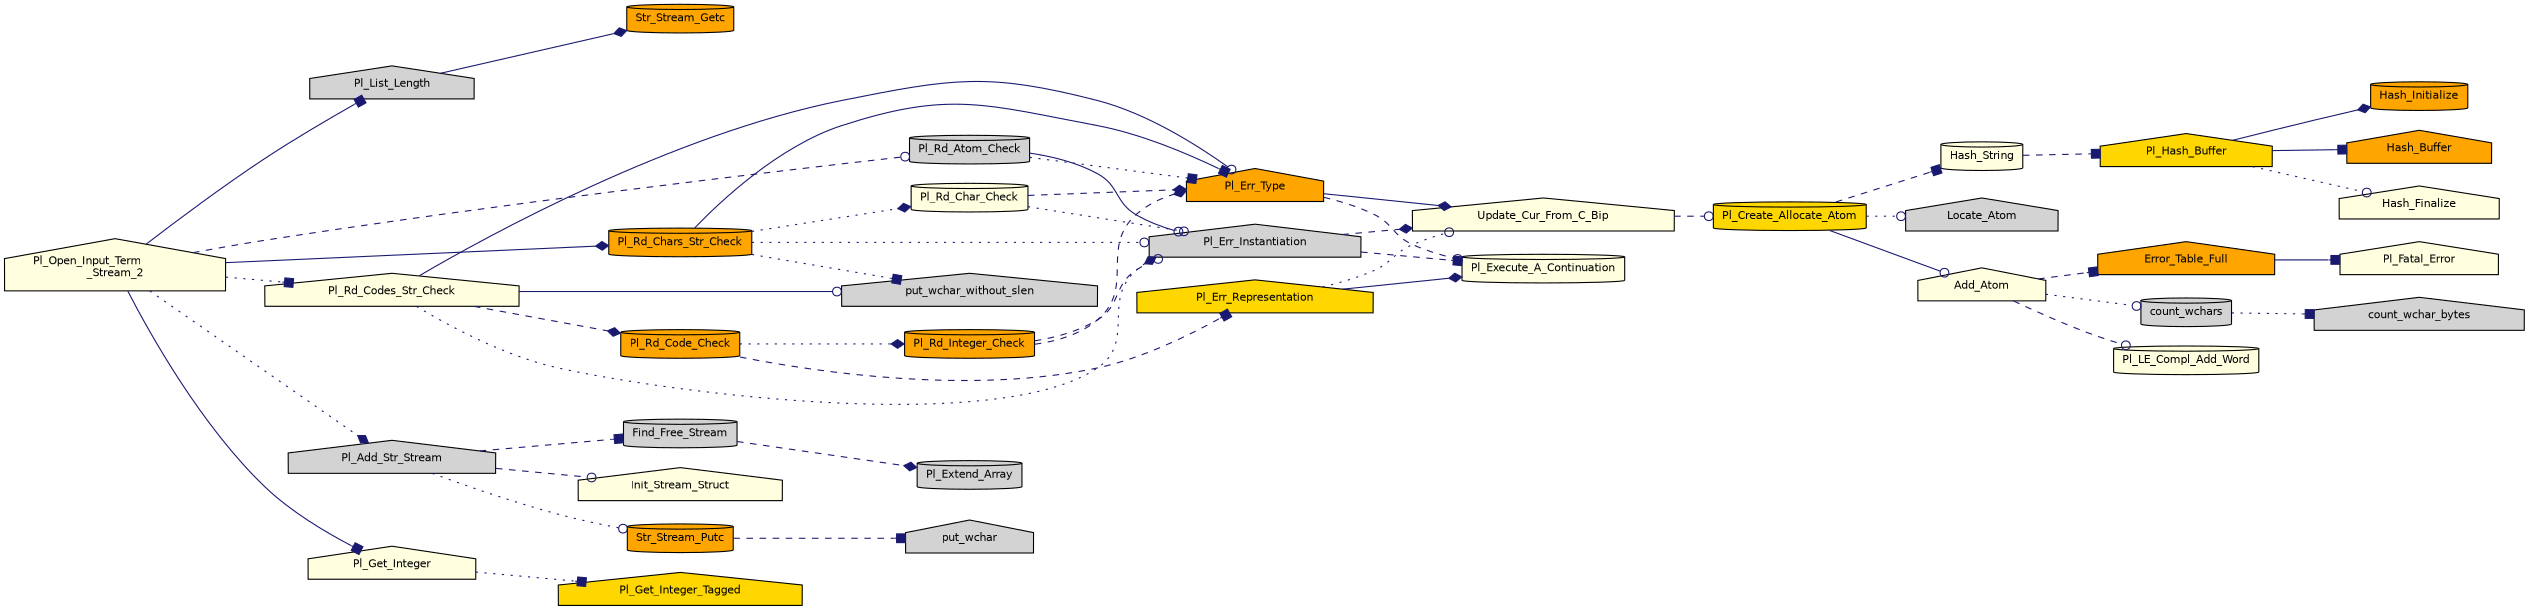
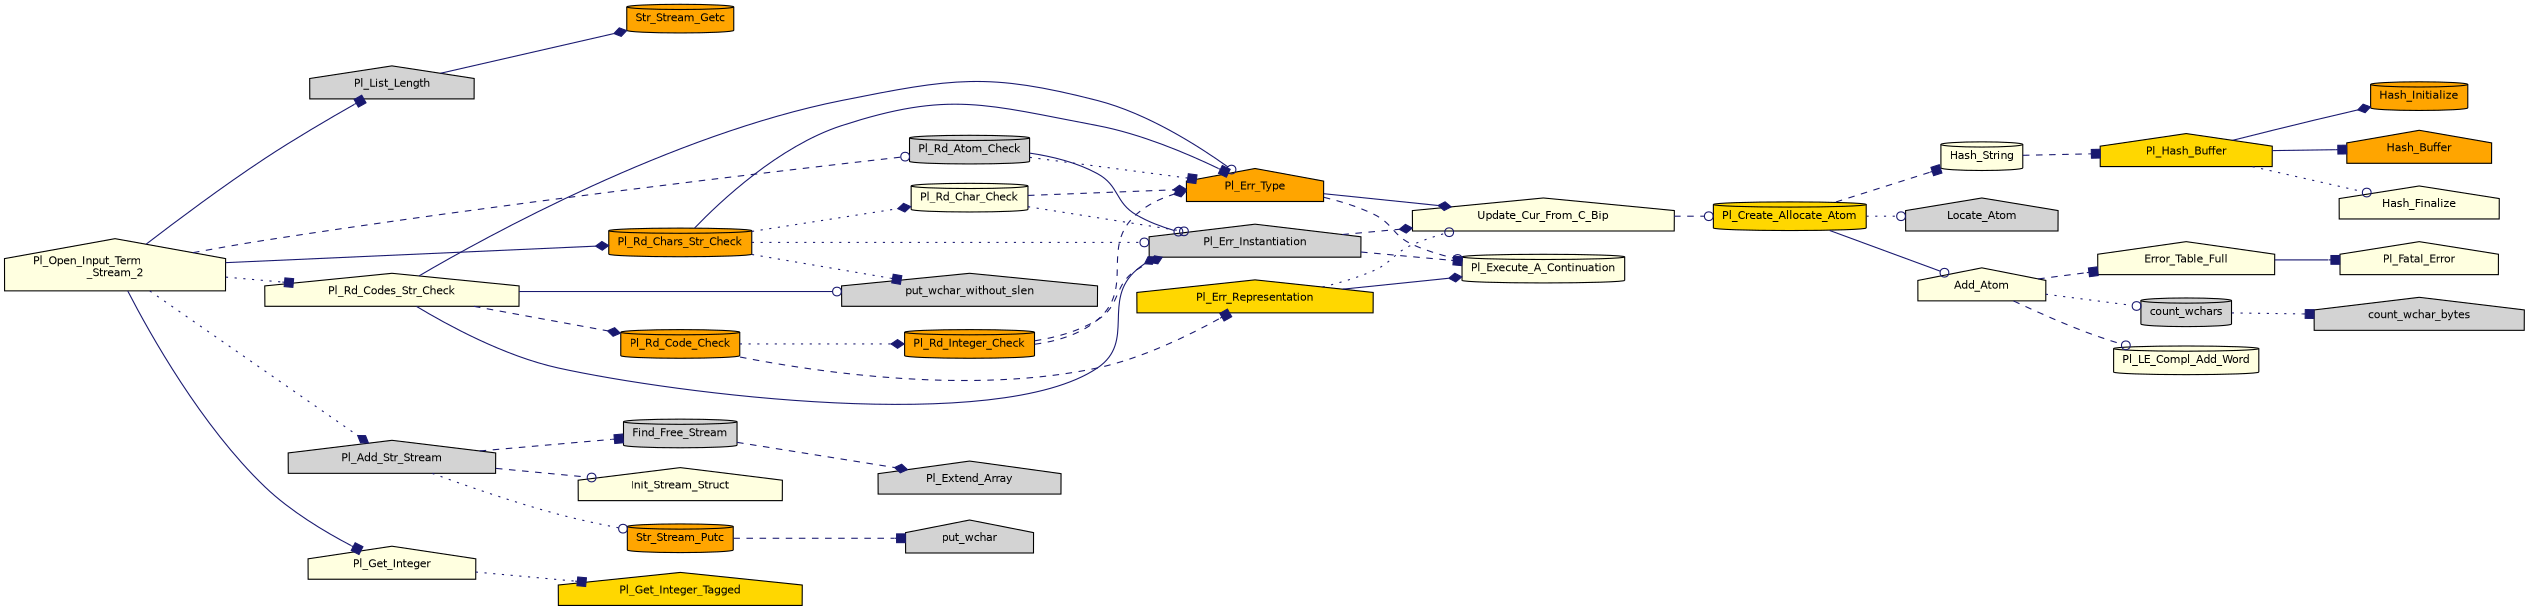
(2186, 260) -> (2186, 260)
(1105, 315) -> (1103, 316)
(812, 401) -> (812, 401)
(970, 475) -> (970, 479)
